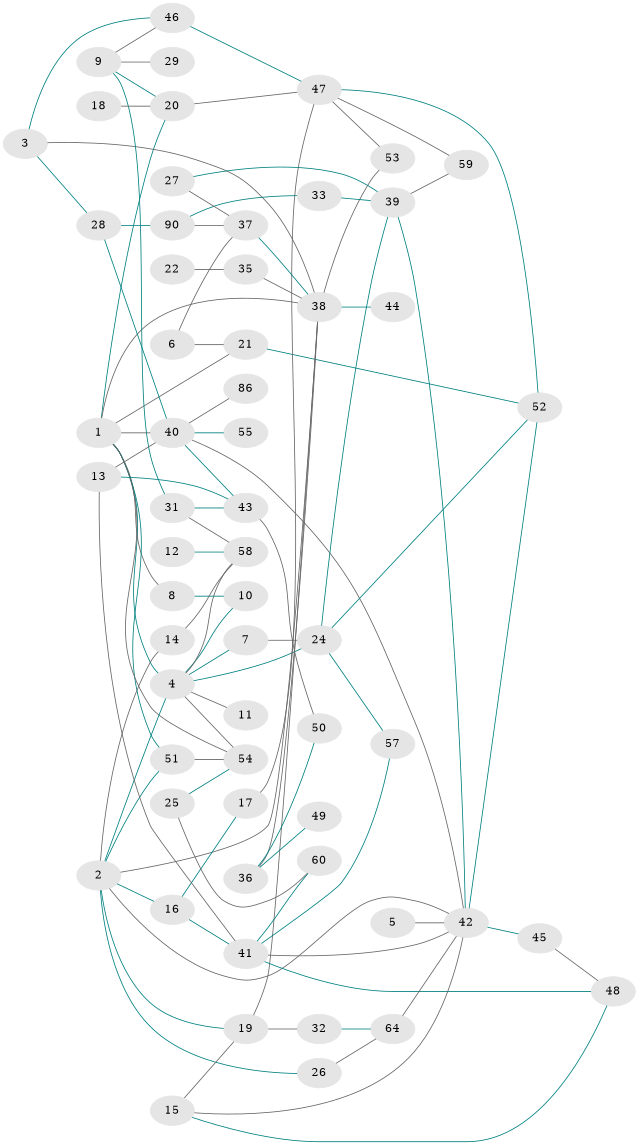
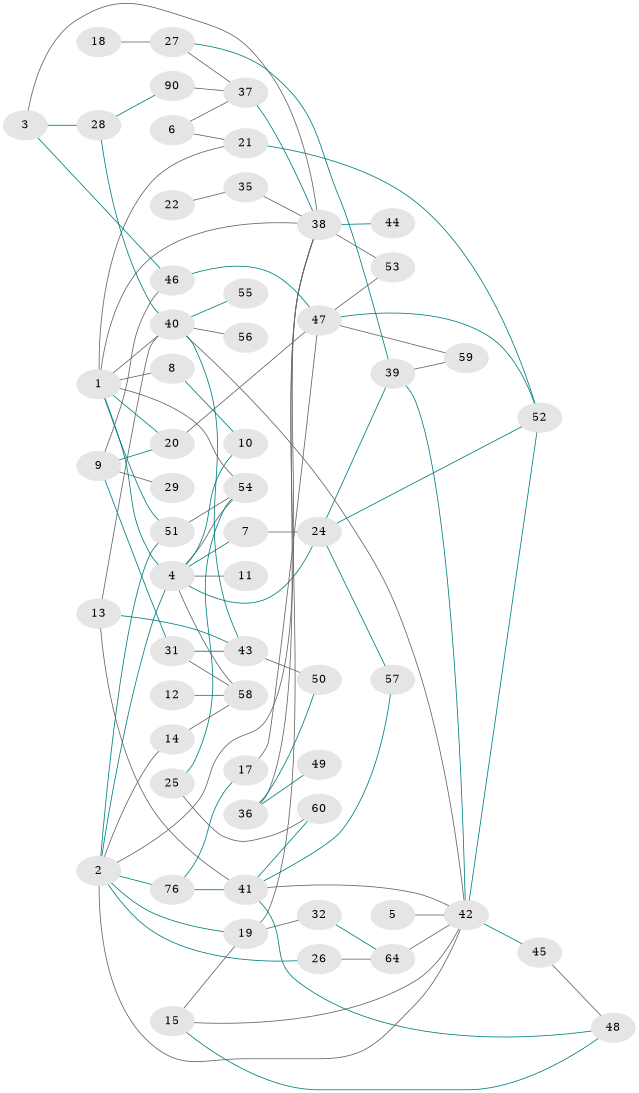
(136, 106) -> (136, 42)
(319, 196) -> none
(246, 389) -> (246, 338)
(172, 910) -> (172, 890)
